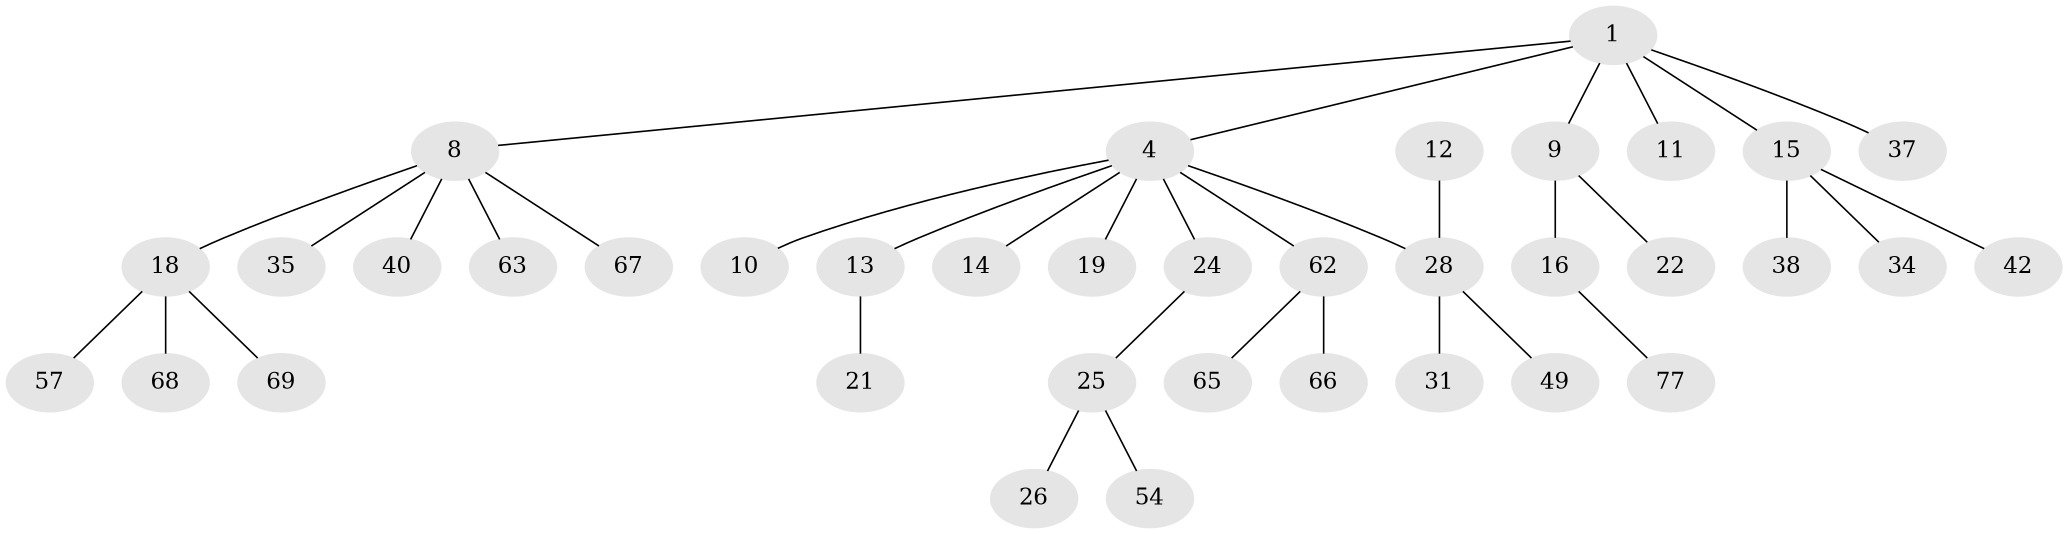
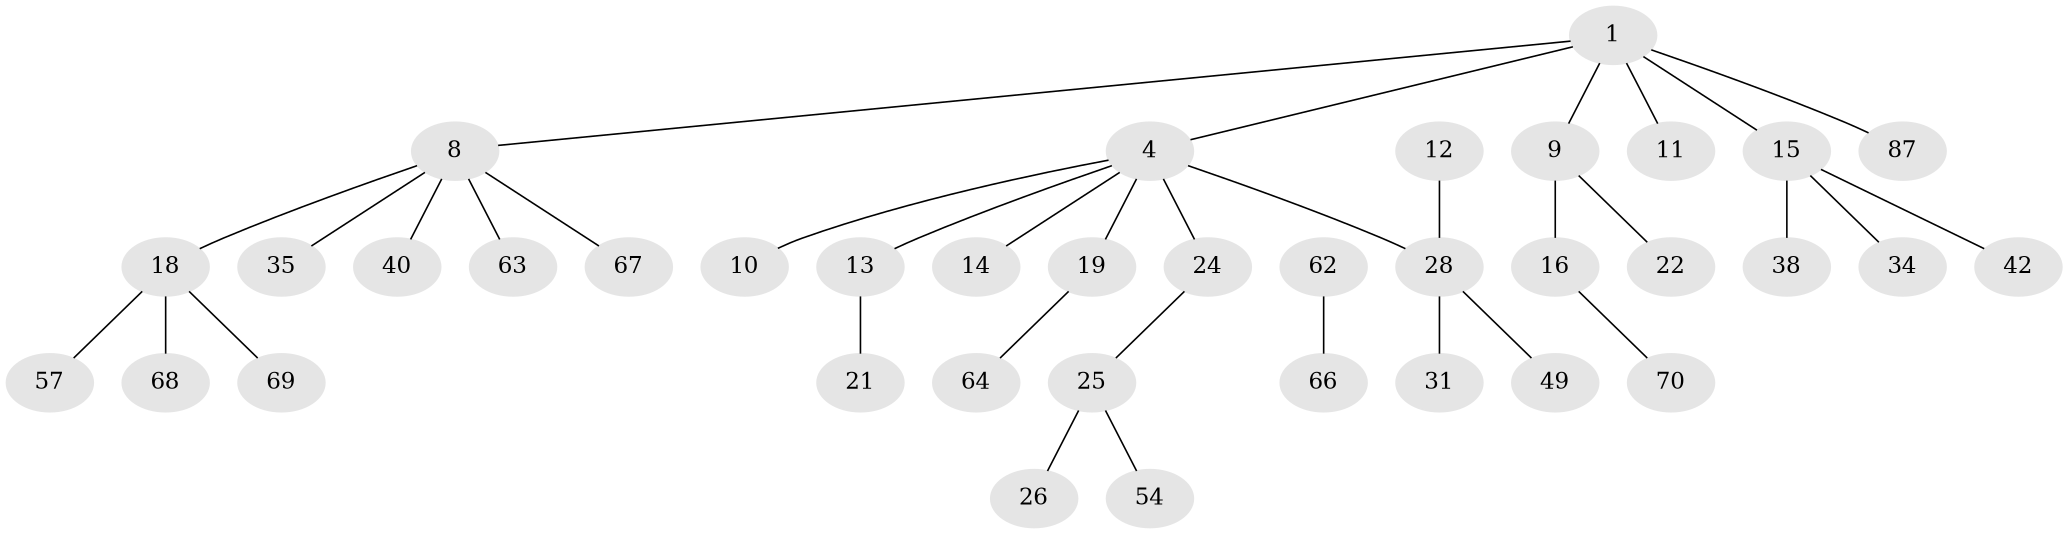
(1903, 151) -> (1903, 151)
(1237, 209) -> none
none -> (976, 383)
(1208, 383) -> none
(1671, 383) -> (1671, 383)
